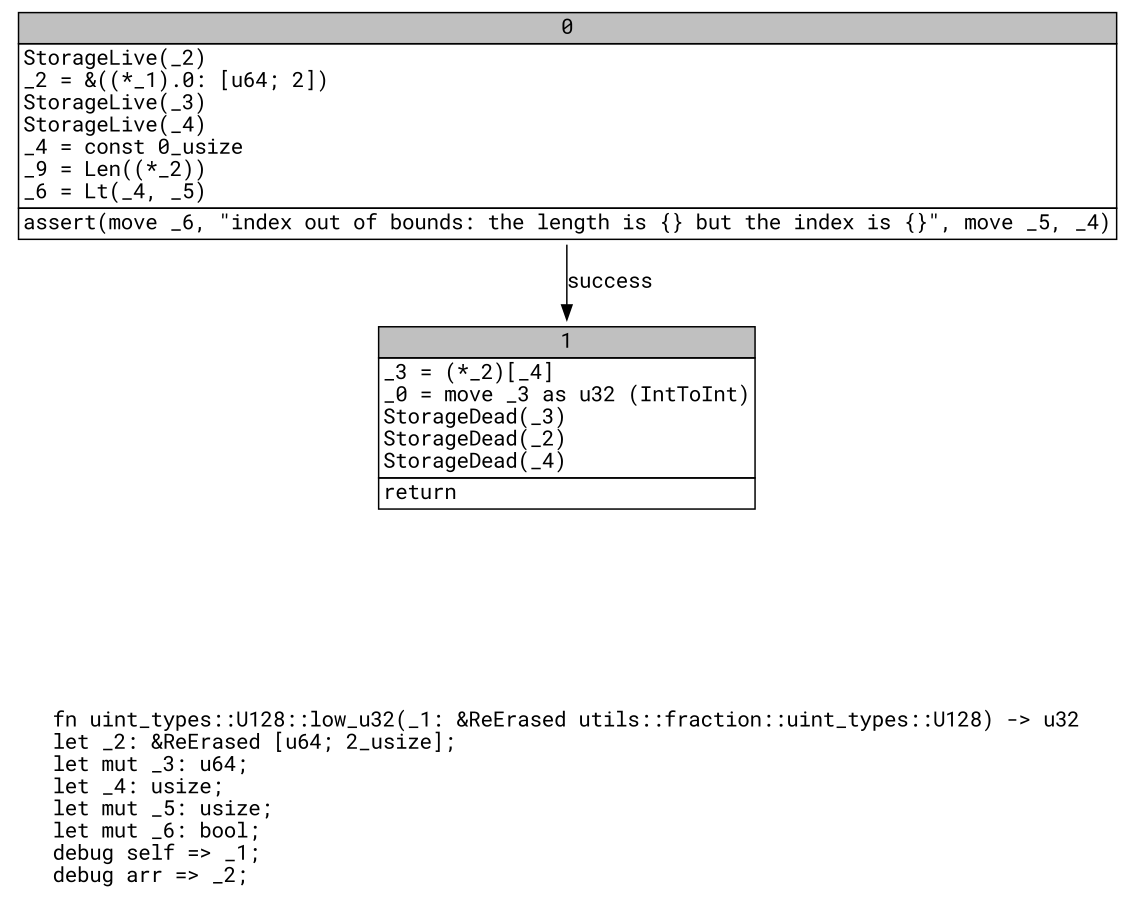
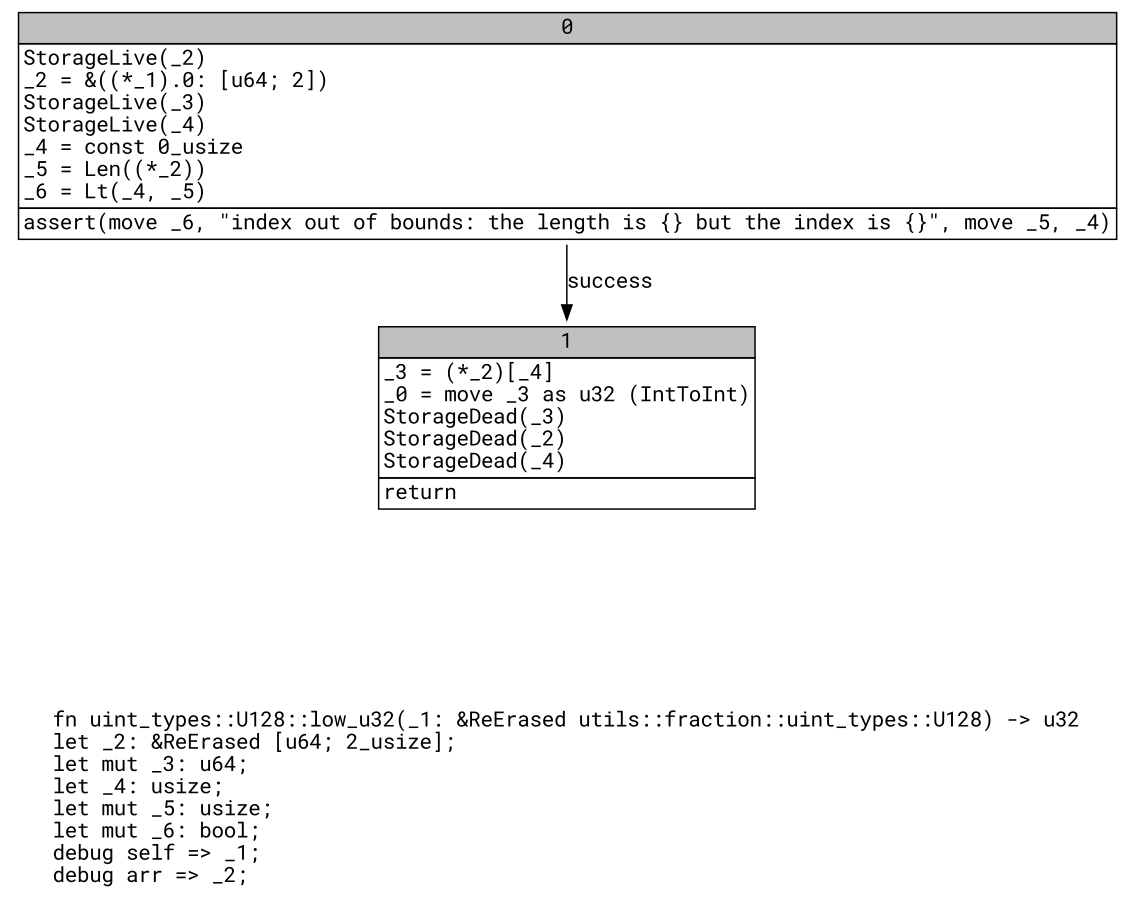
(115, 170) -> (115, 170)
